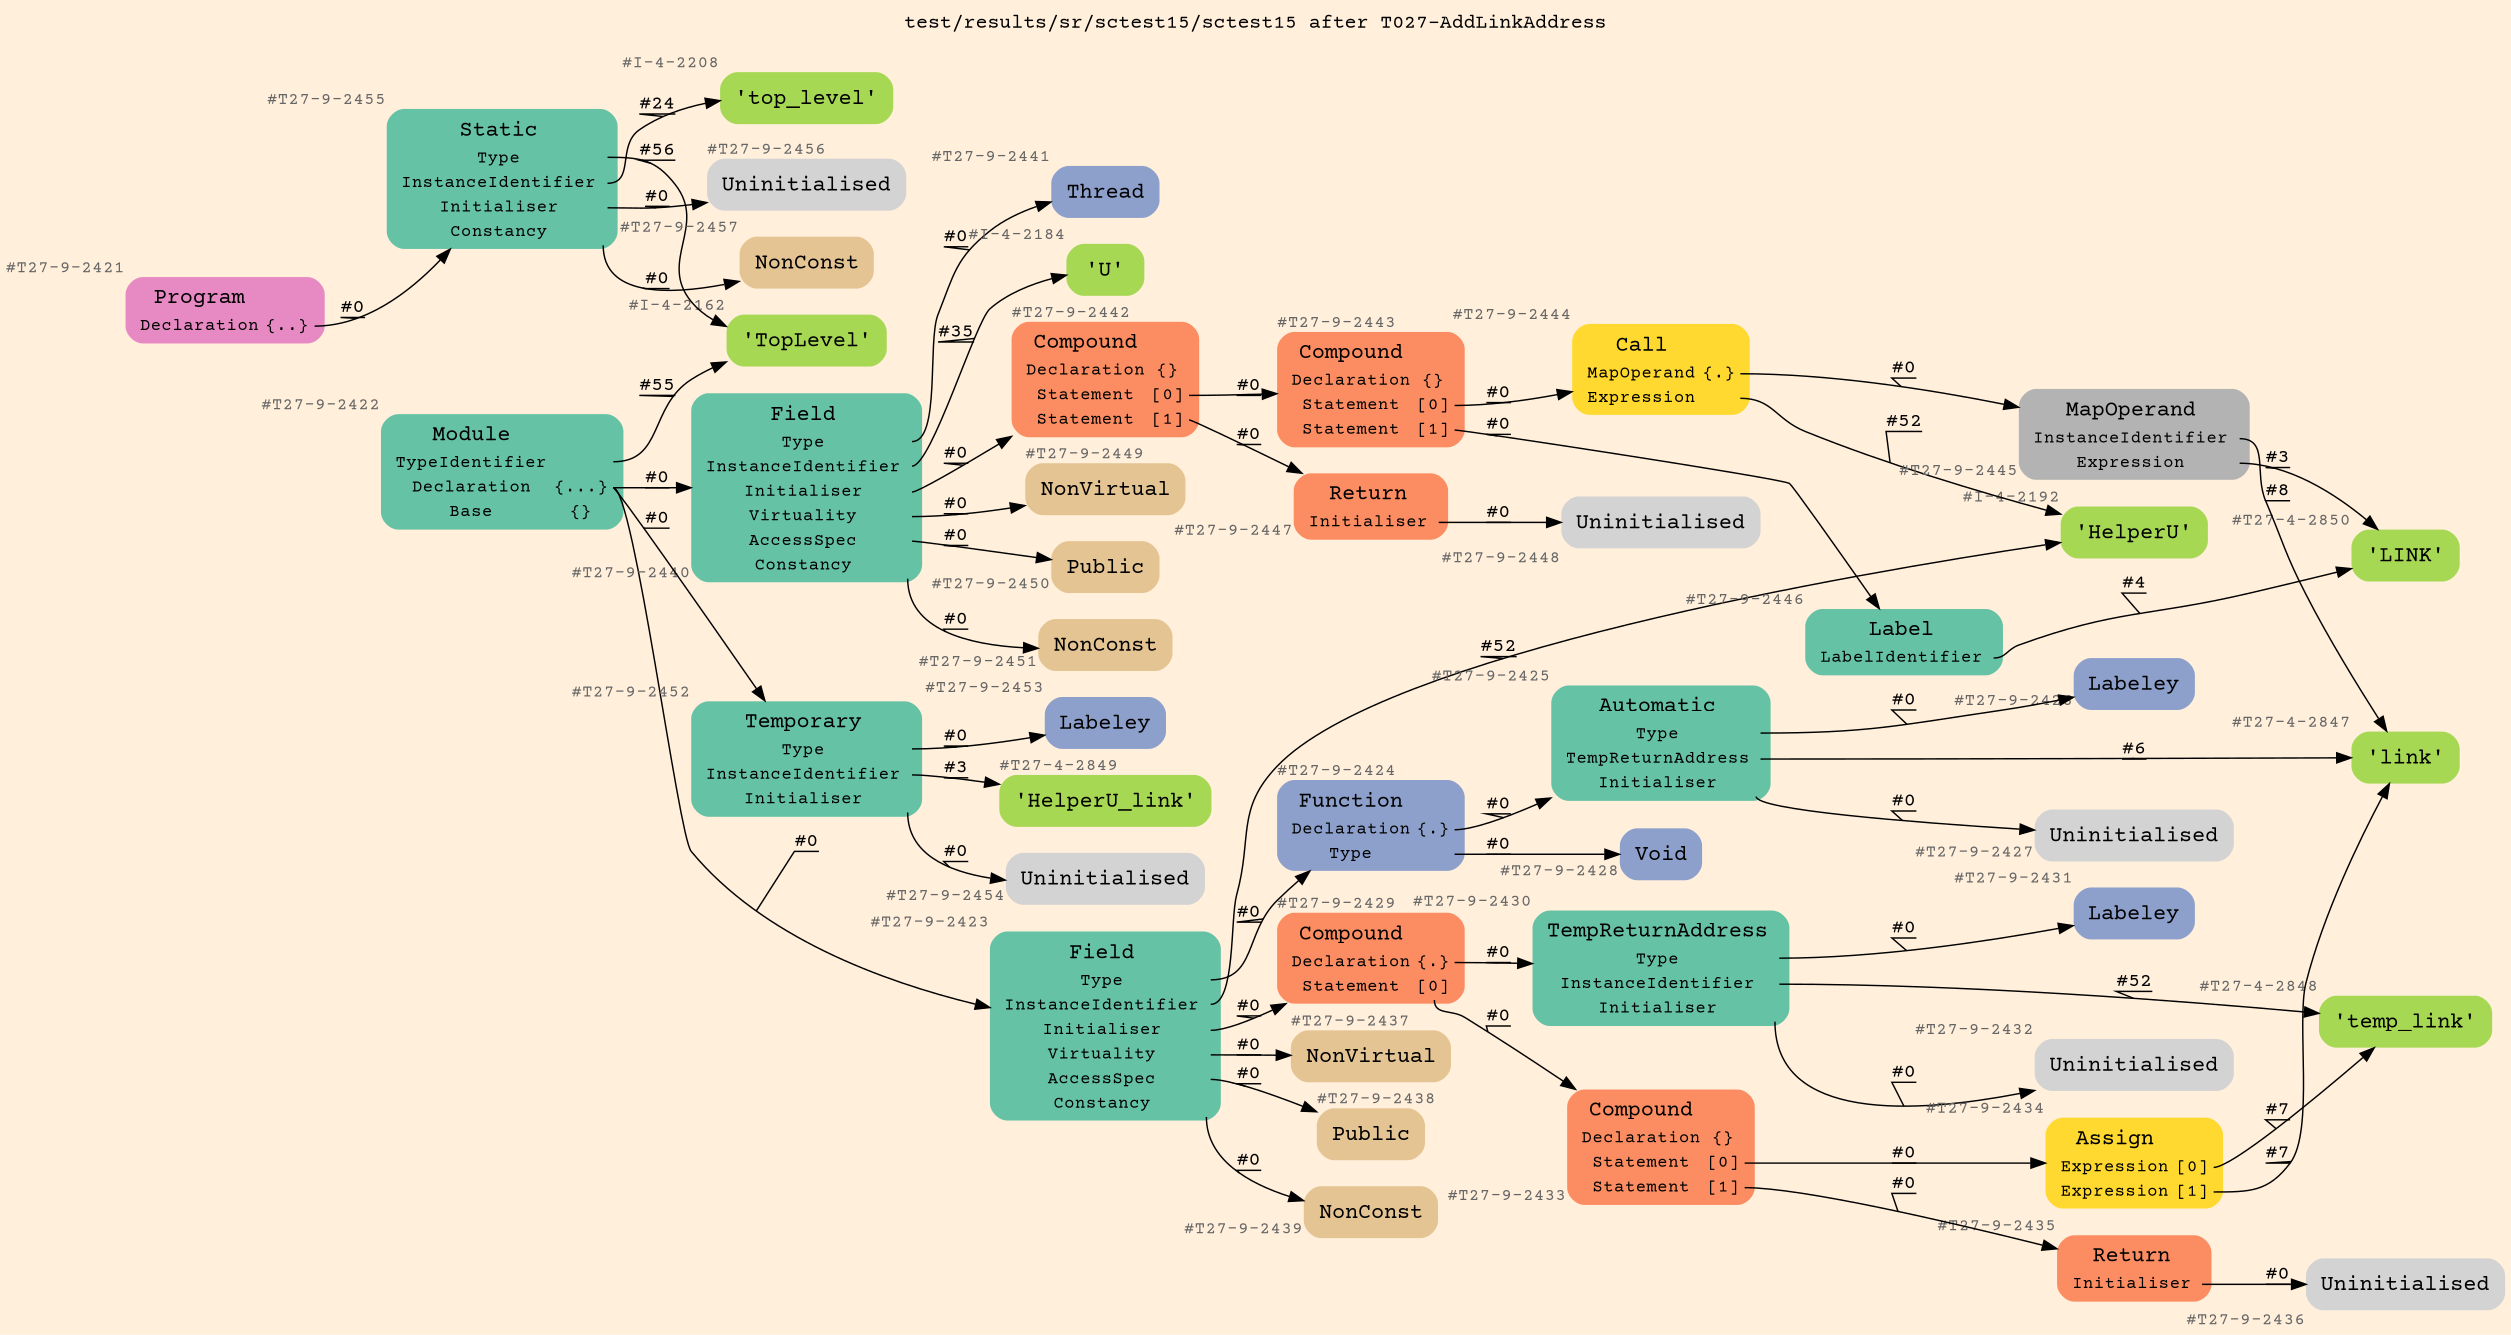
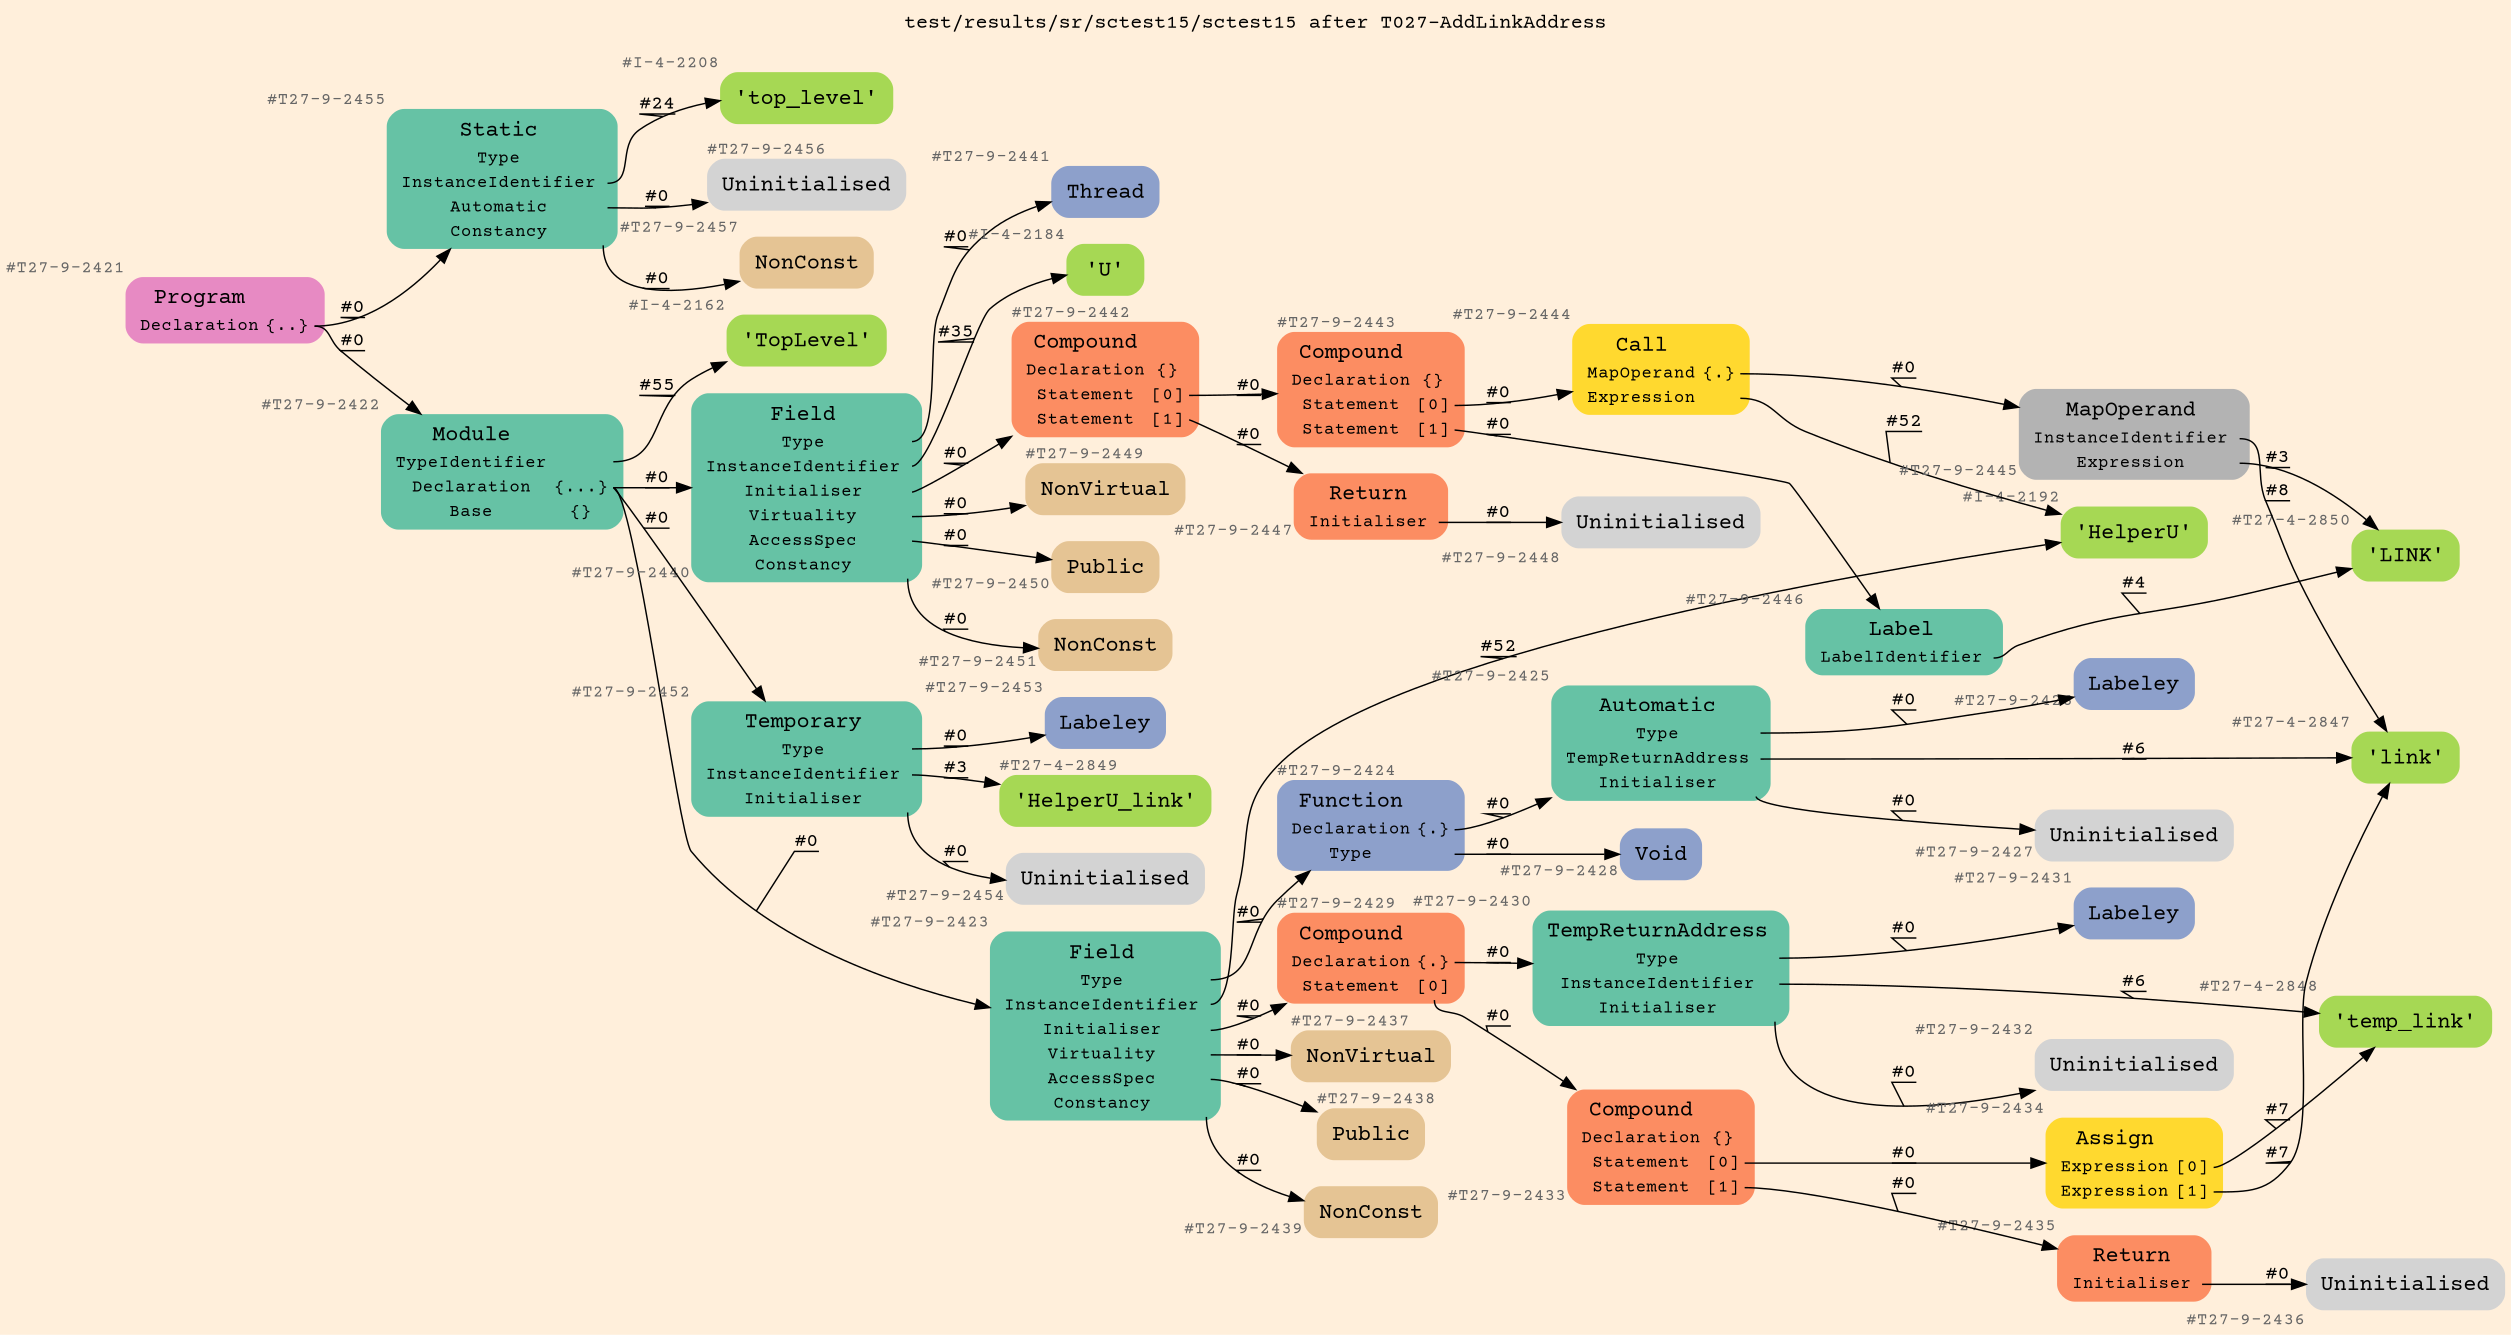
(499, 206) -> (499, 206)
(686, 219) -> none
none -> (360, 367)
(2134, 981) -> (2134, 981)
